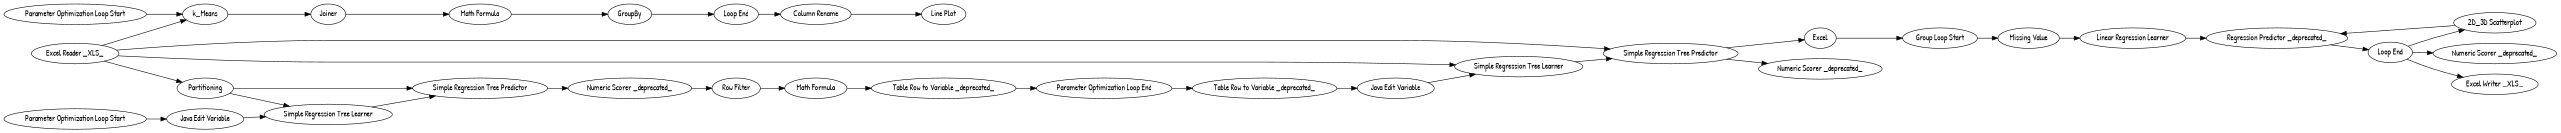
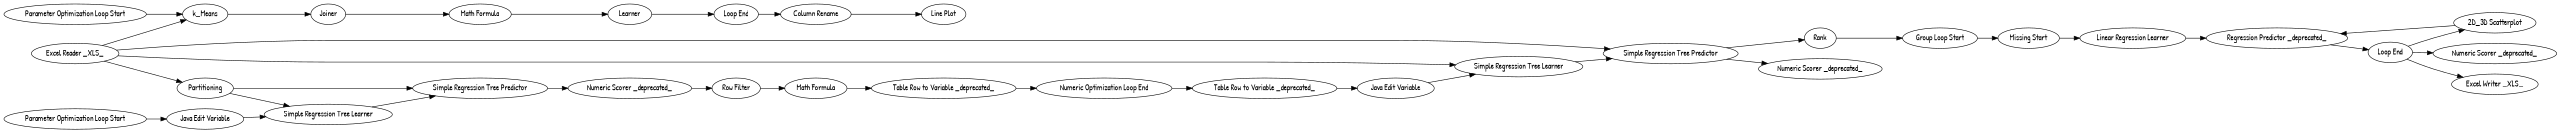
(630, 14) -> (630, 14)
(1820, 38) -> (1820, 38)
(2029, 38) -> (2029, 38)
(1104, 88) -> (1104, 88)
